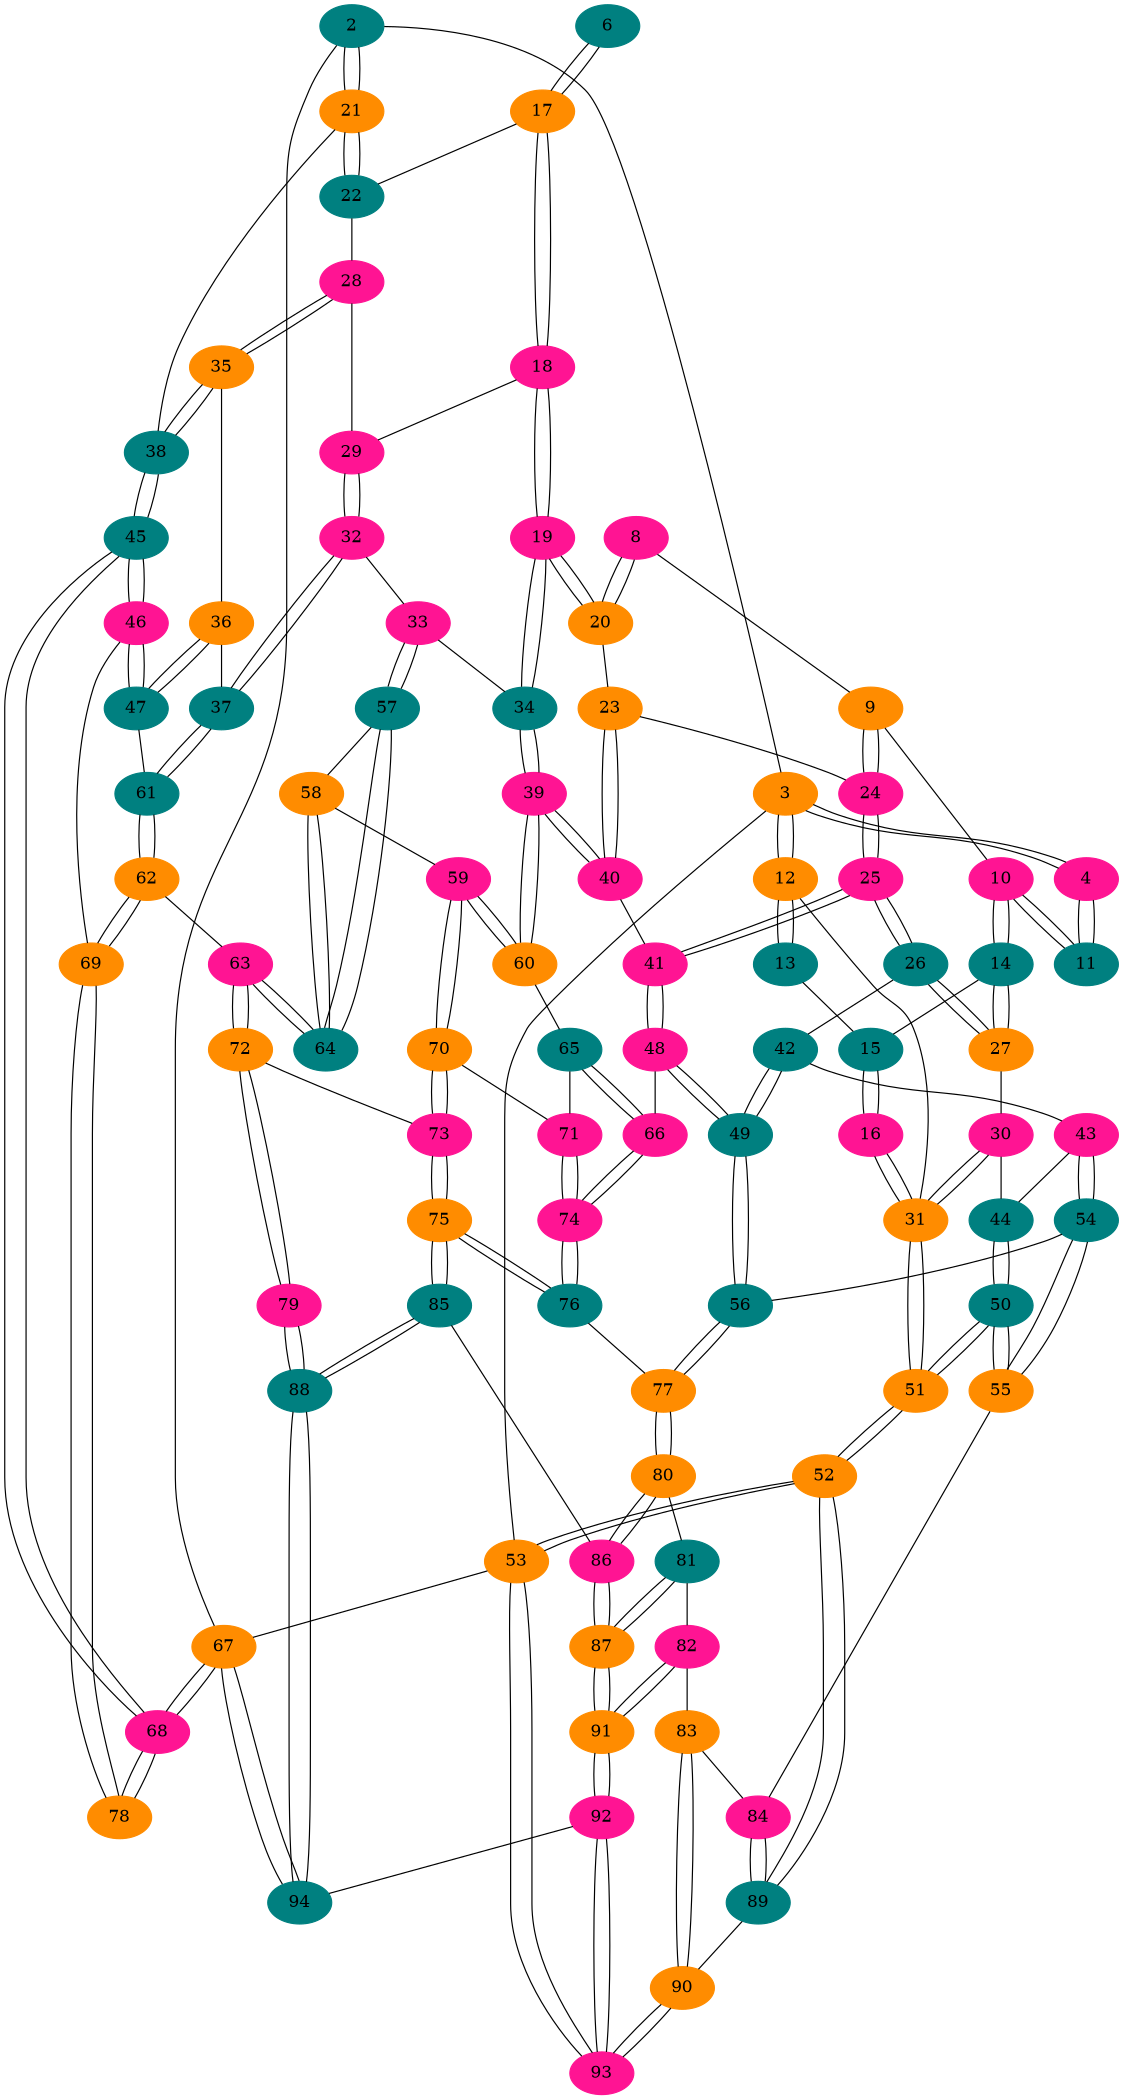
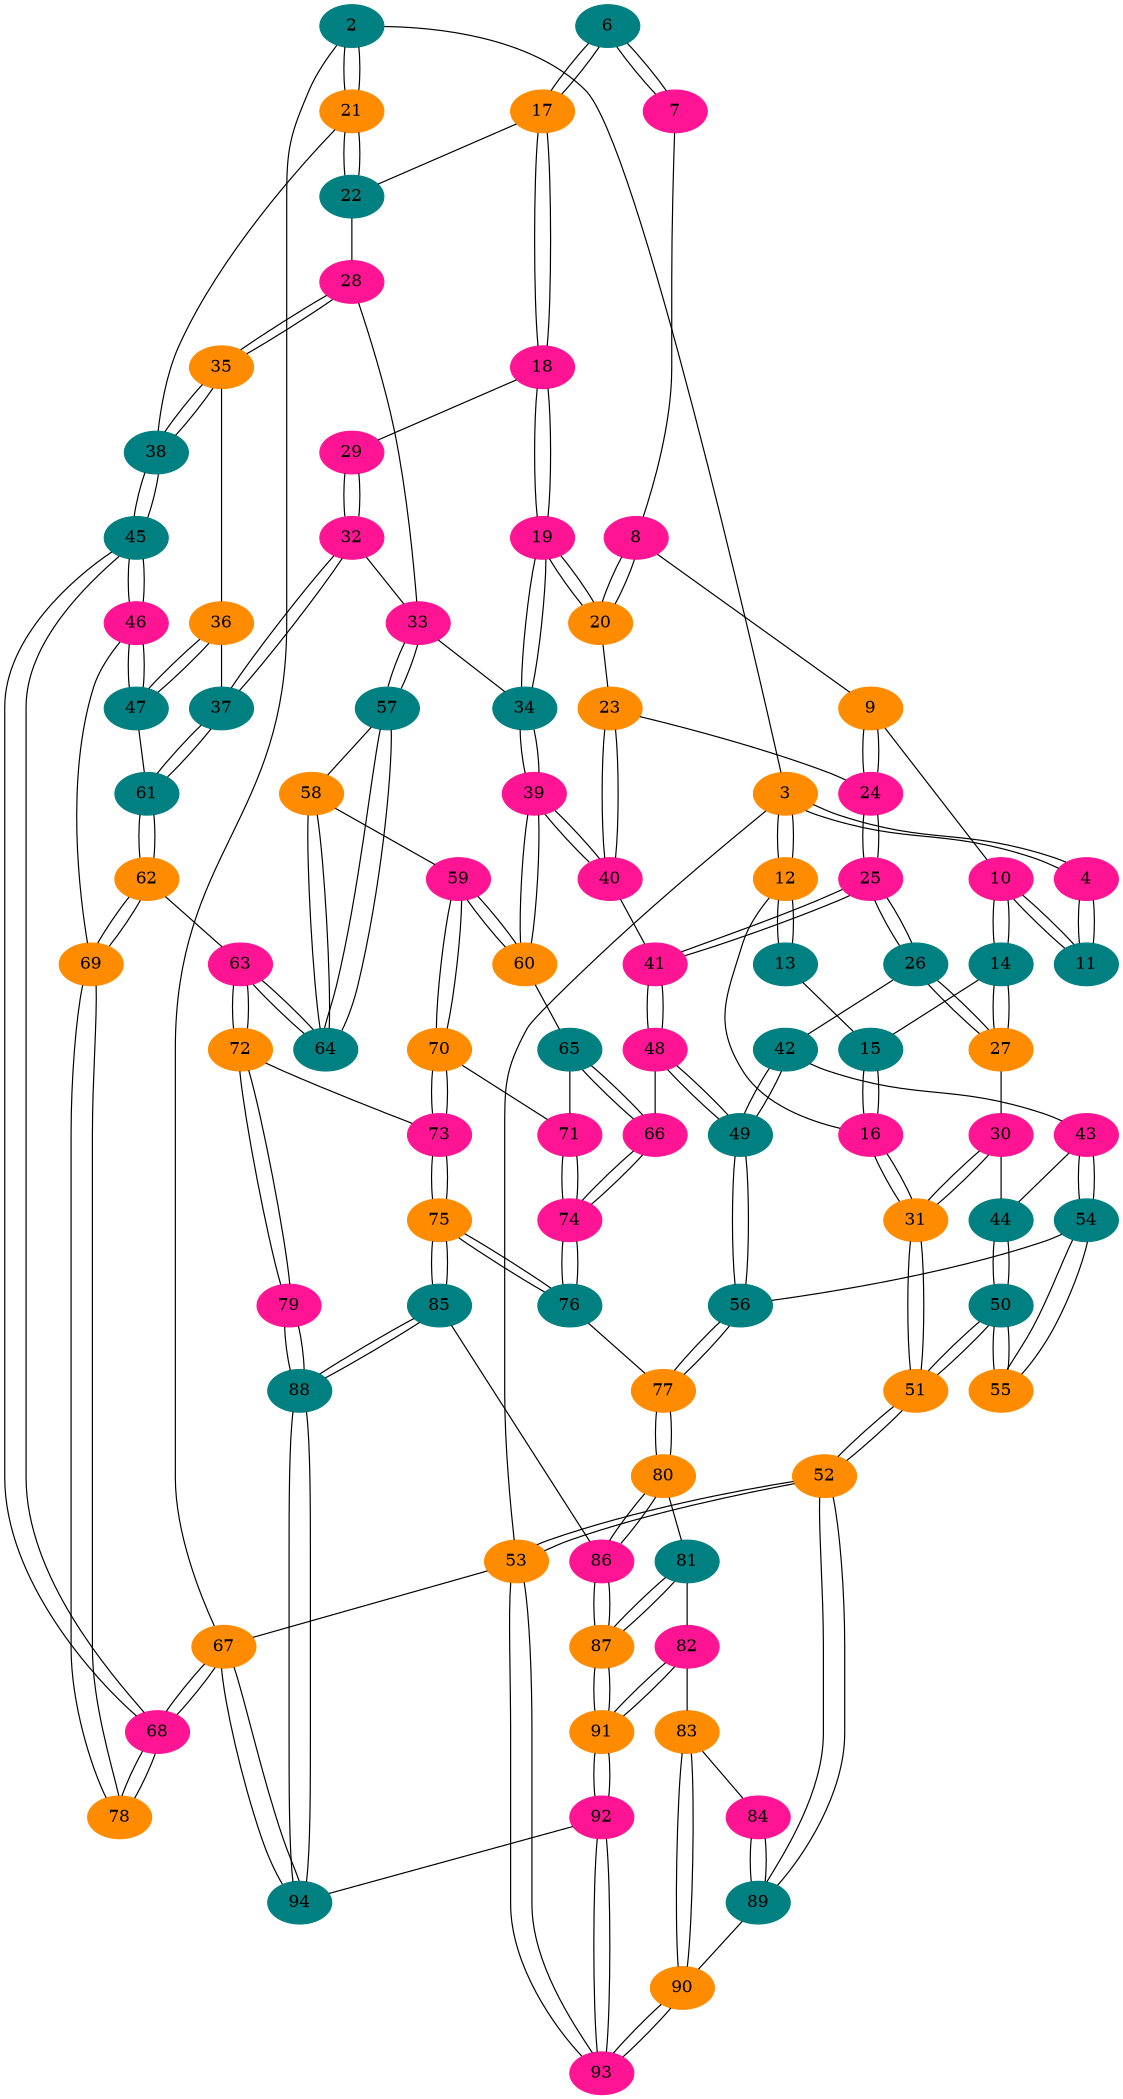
none -> (675, 111)
(352, 367) -> (398, 450)
(916, 1036) -> (728, 1039)
(880, 1604) -> none
